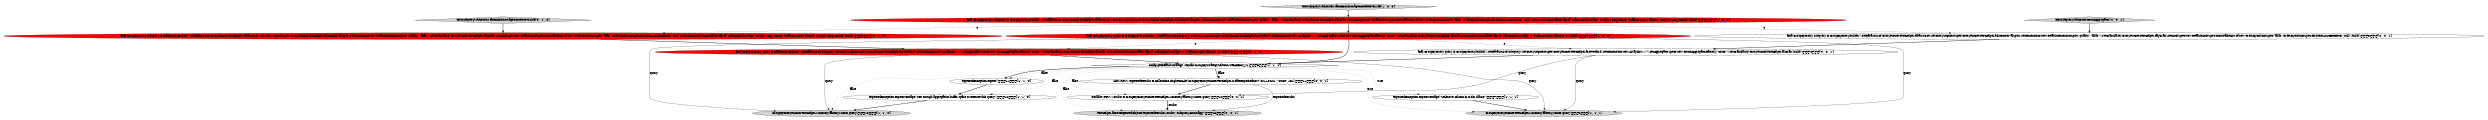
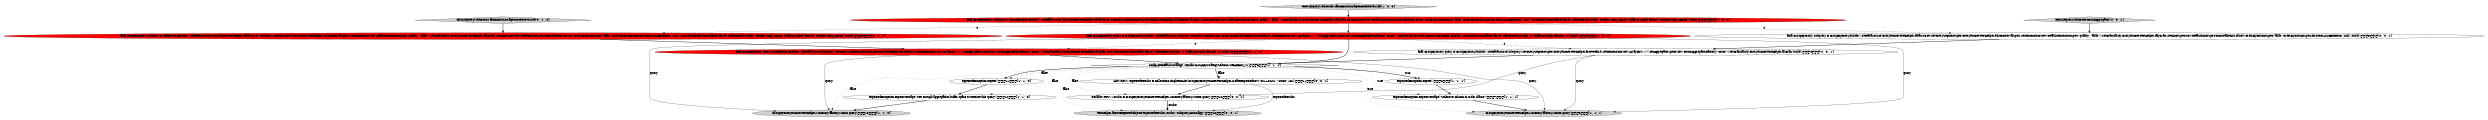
none -> (1431, 81)
